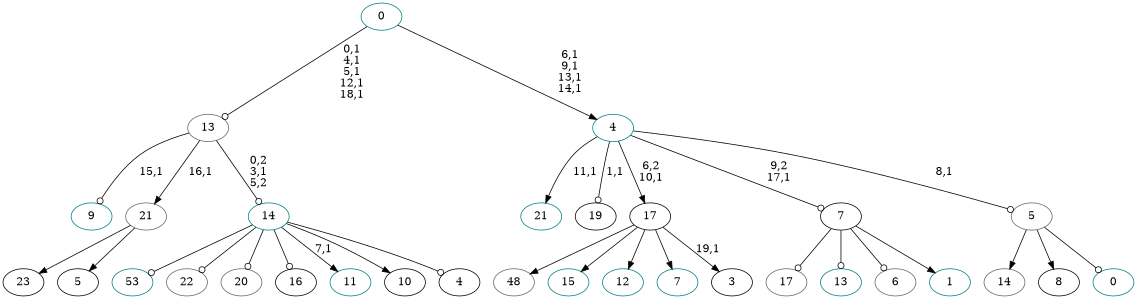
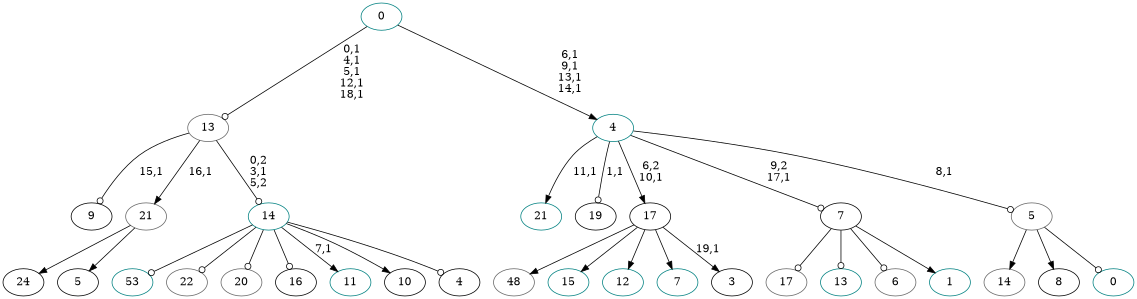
(92, 216) -> (92, 216)
(23, 282) -> (23, 282)
